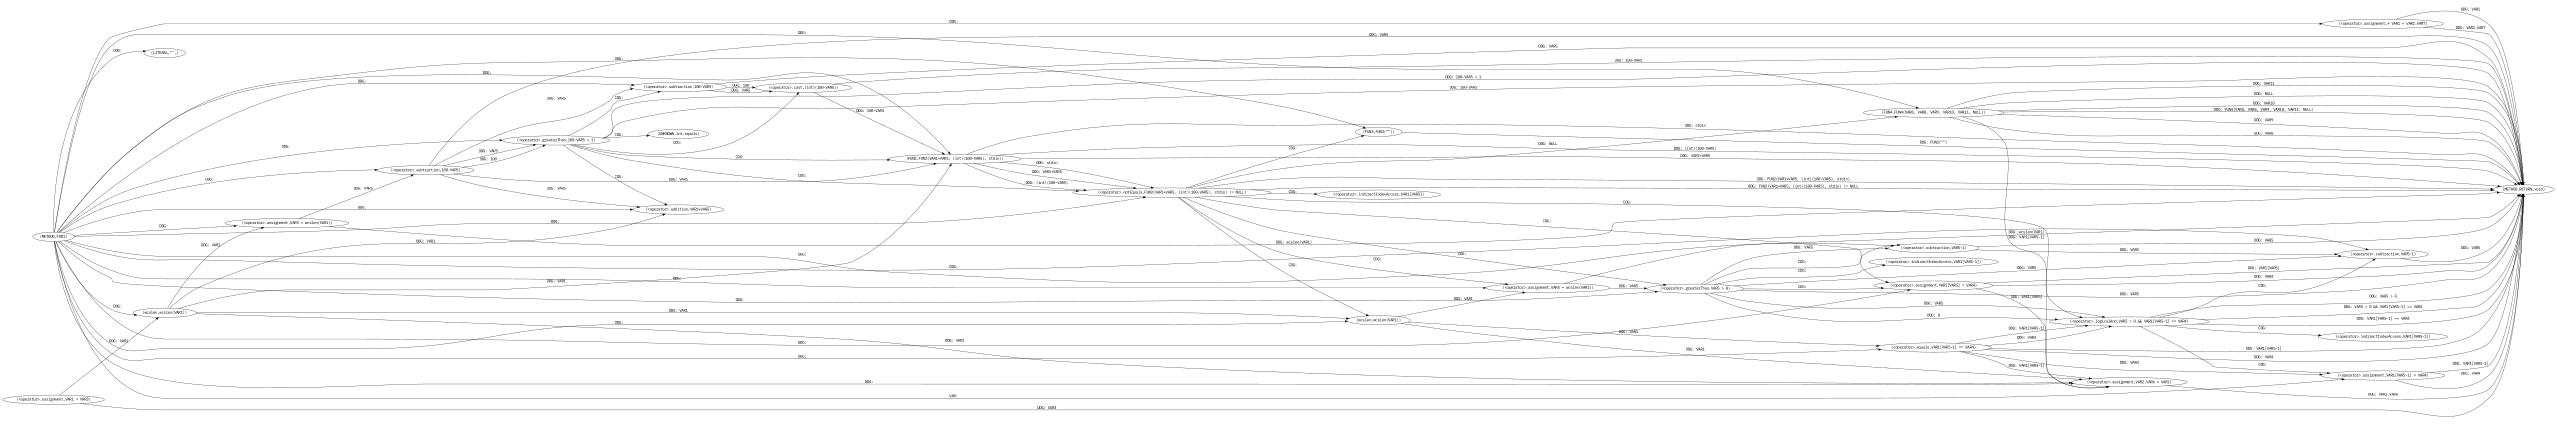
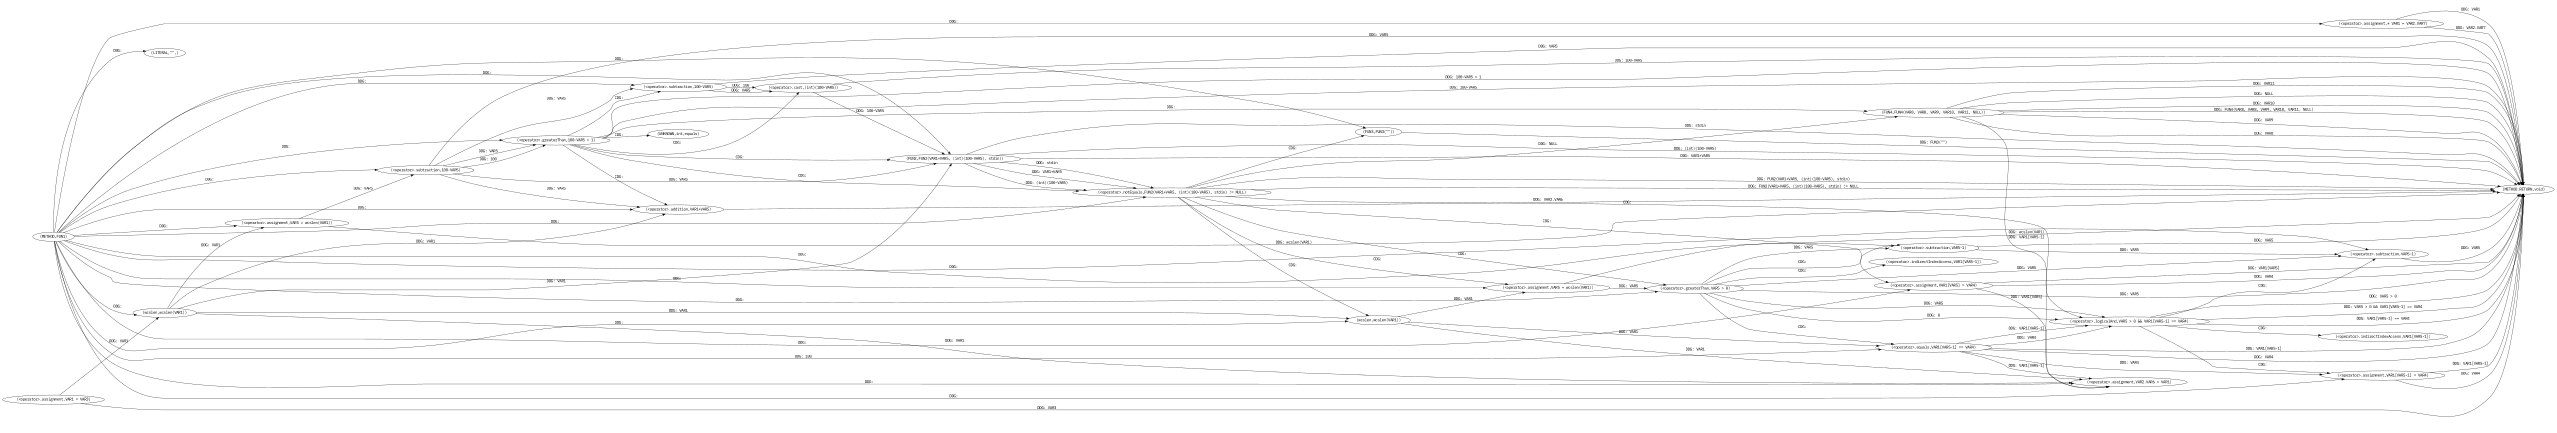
(866, 37) -> (1230, 109)
(1379, 195) -> none
(1812, 289) -> (1789, 334)
(803, 357) -> (803, 357)
(955, 396) -> (955, 396)
(2428, 399) -> (1608, 202)
